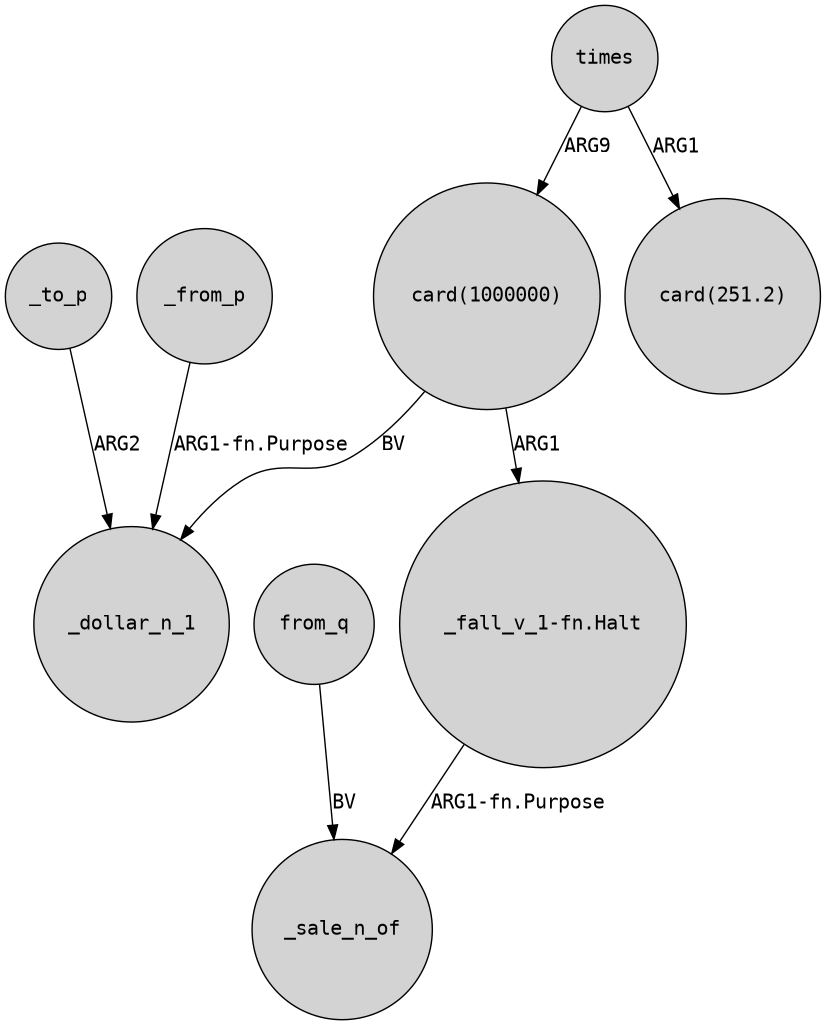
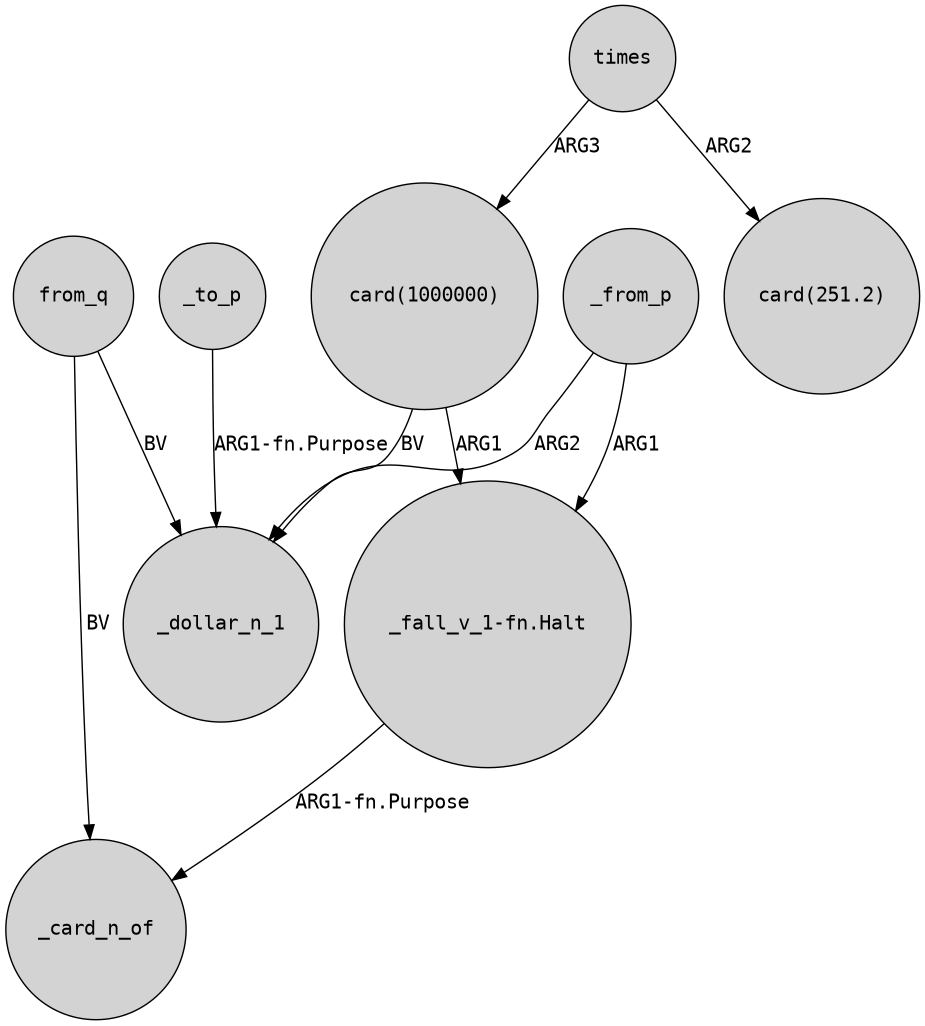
(588, 147) -> (578, 147)
(676, 147) -> (729, 147)
none -> (612, 434)
none -> (136, 437)
(118, 445) -> (301, 445)
(261, 445) -> (558, 445)
(342, 930) -> (96, 930)
